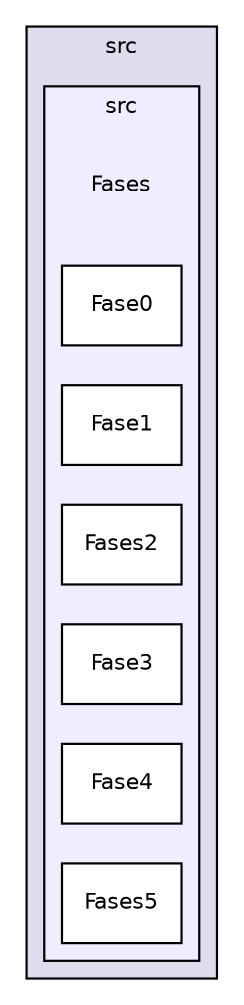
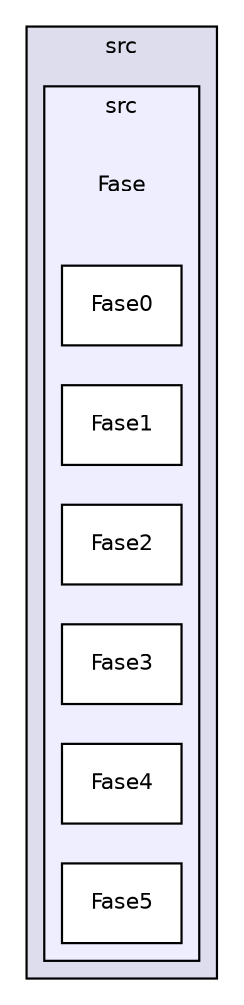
(122, 186) -> (122, 186)
(122, 545) -> (122, 545)
(122, 903) -> (122, 903)
